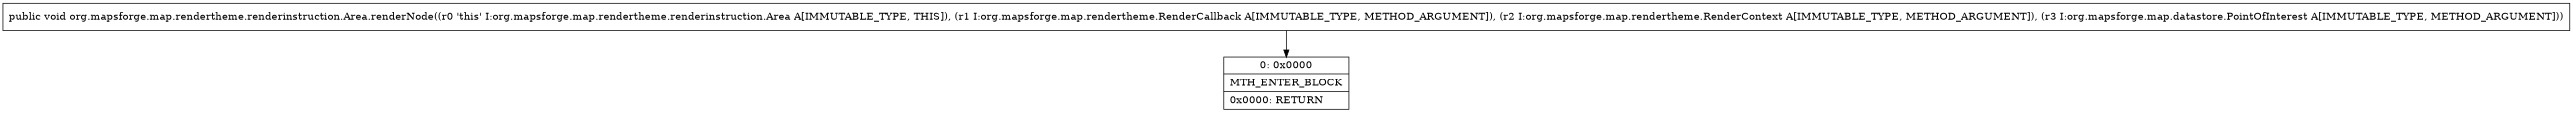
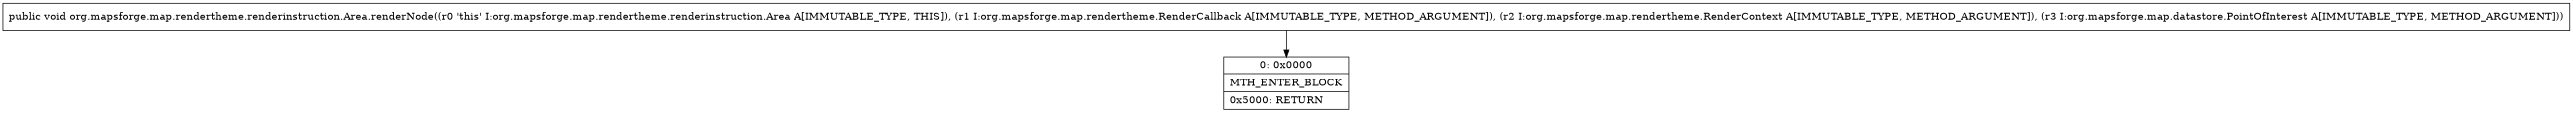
(1282, 100) -> (1282, 100)
